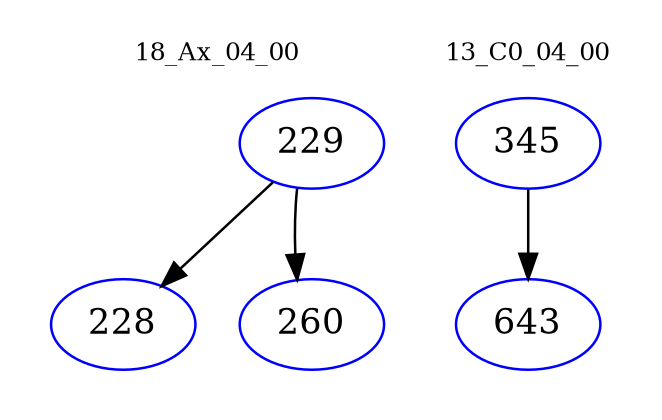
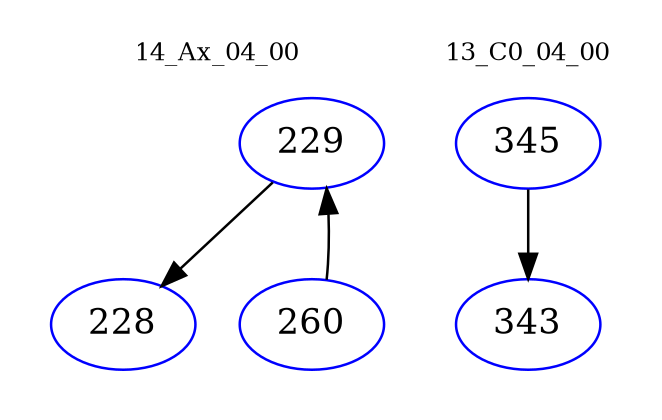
(218, 54) -> (218, 54)
(295, 221) -> (329, 247)
(528, 324) -> (528, 324)
